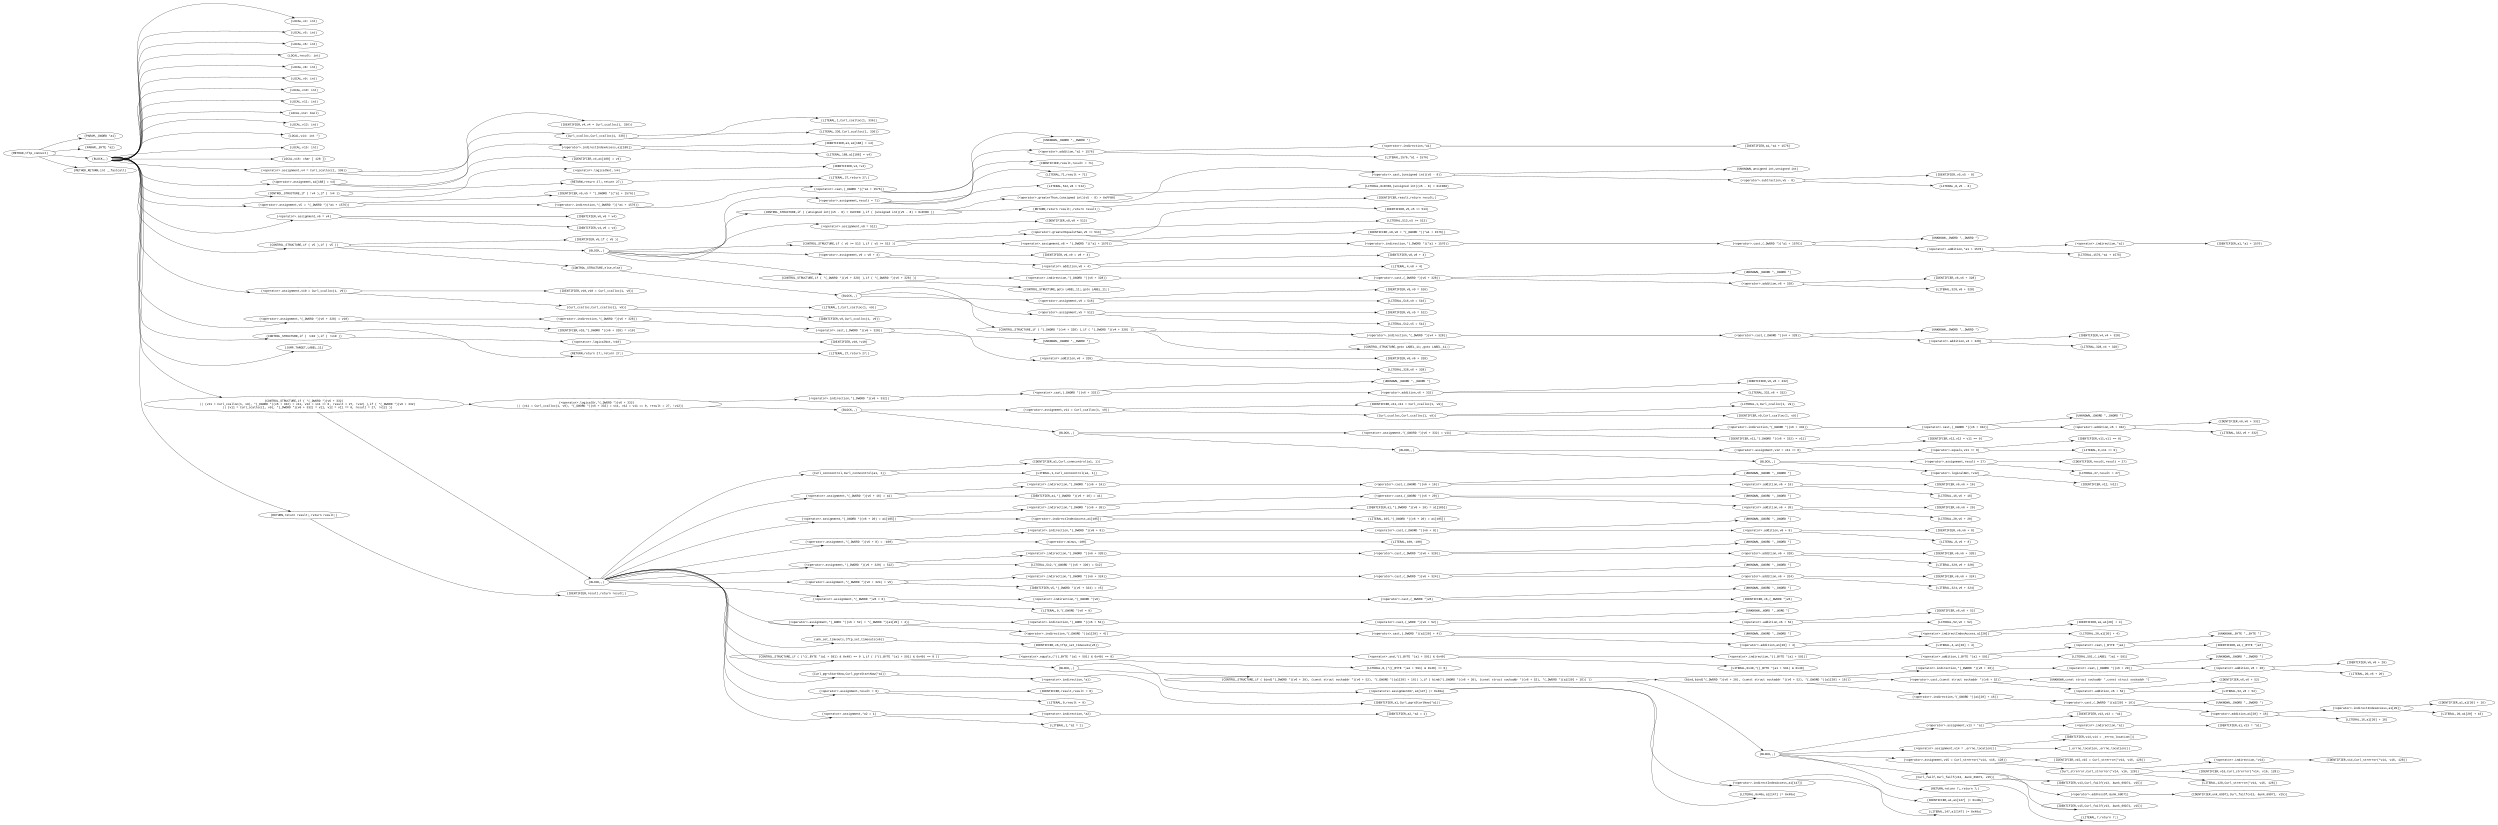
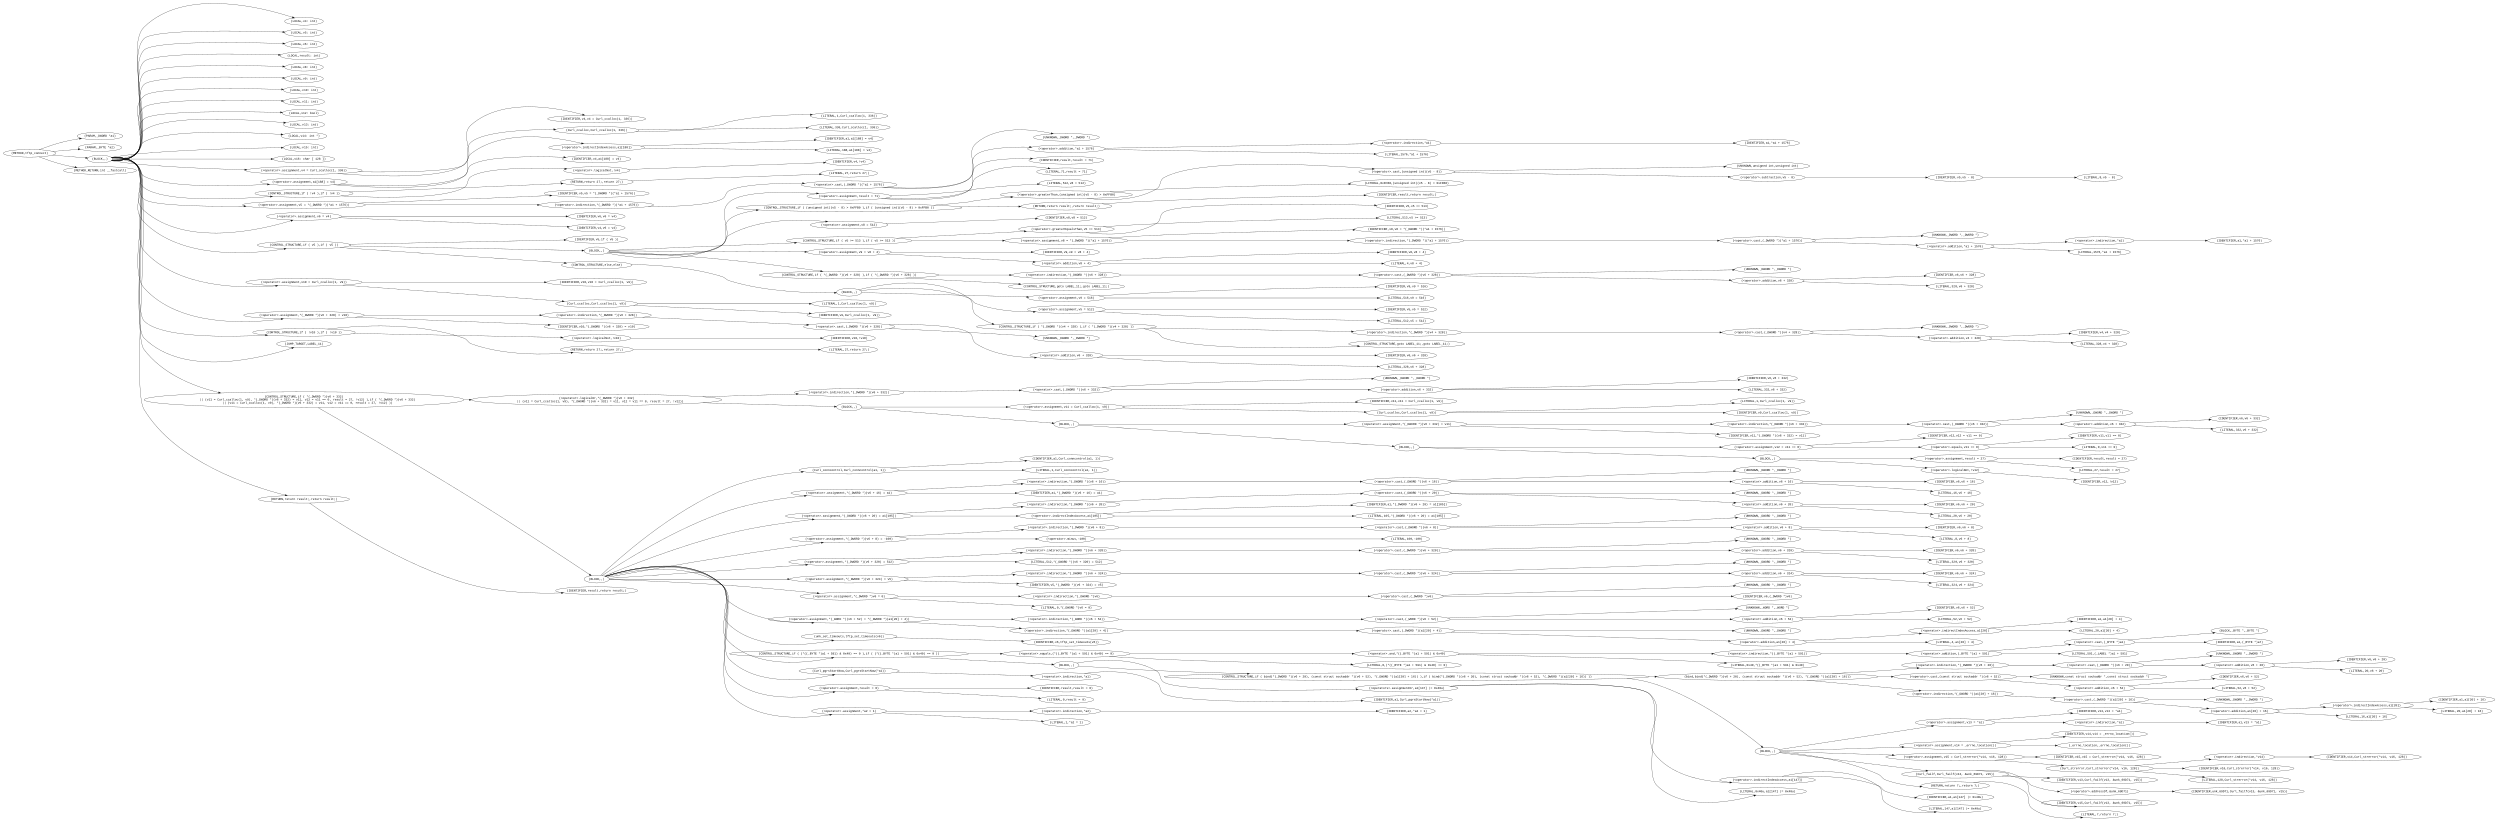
(1867, 184) -> (2029, 178)
(2239, 634) -> (2239, 631)
